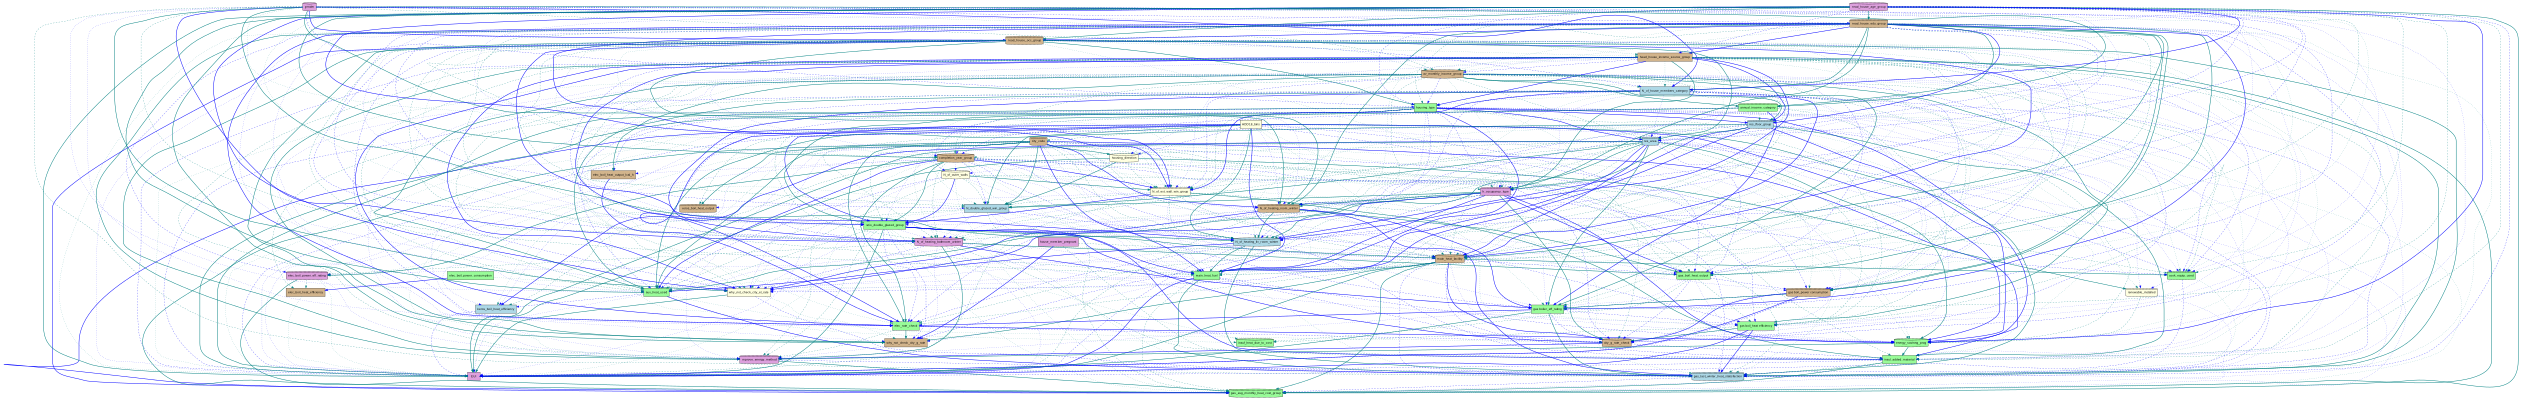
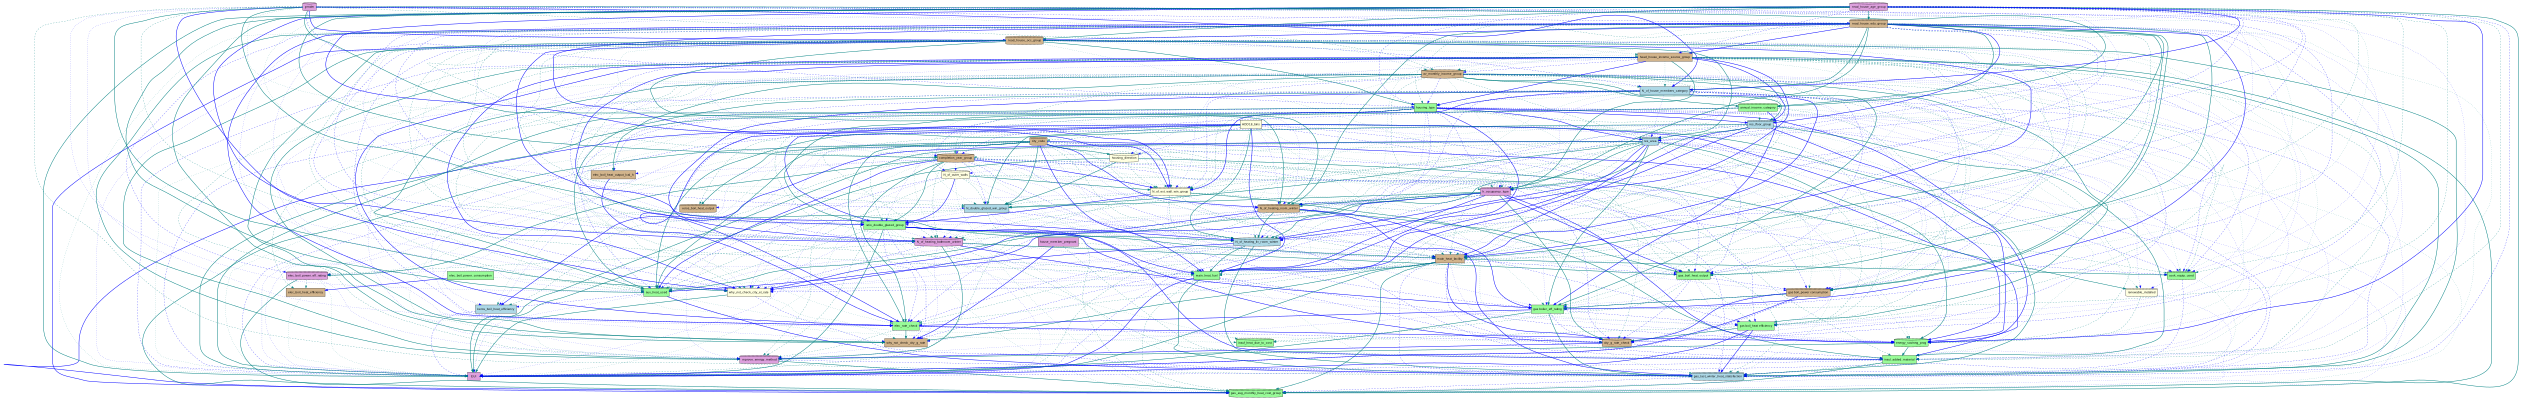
(1450, 259) -> (1450, 259)
